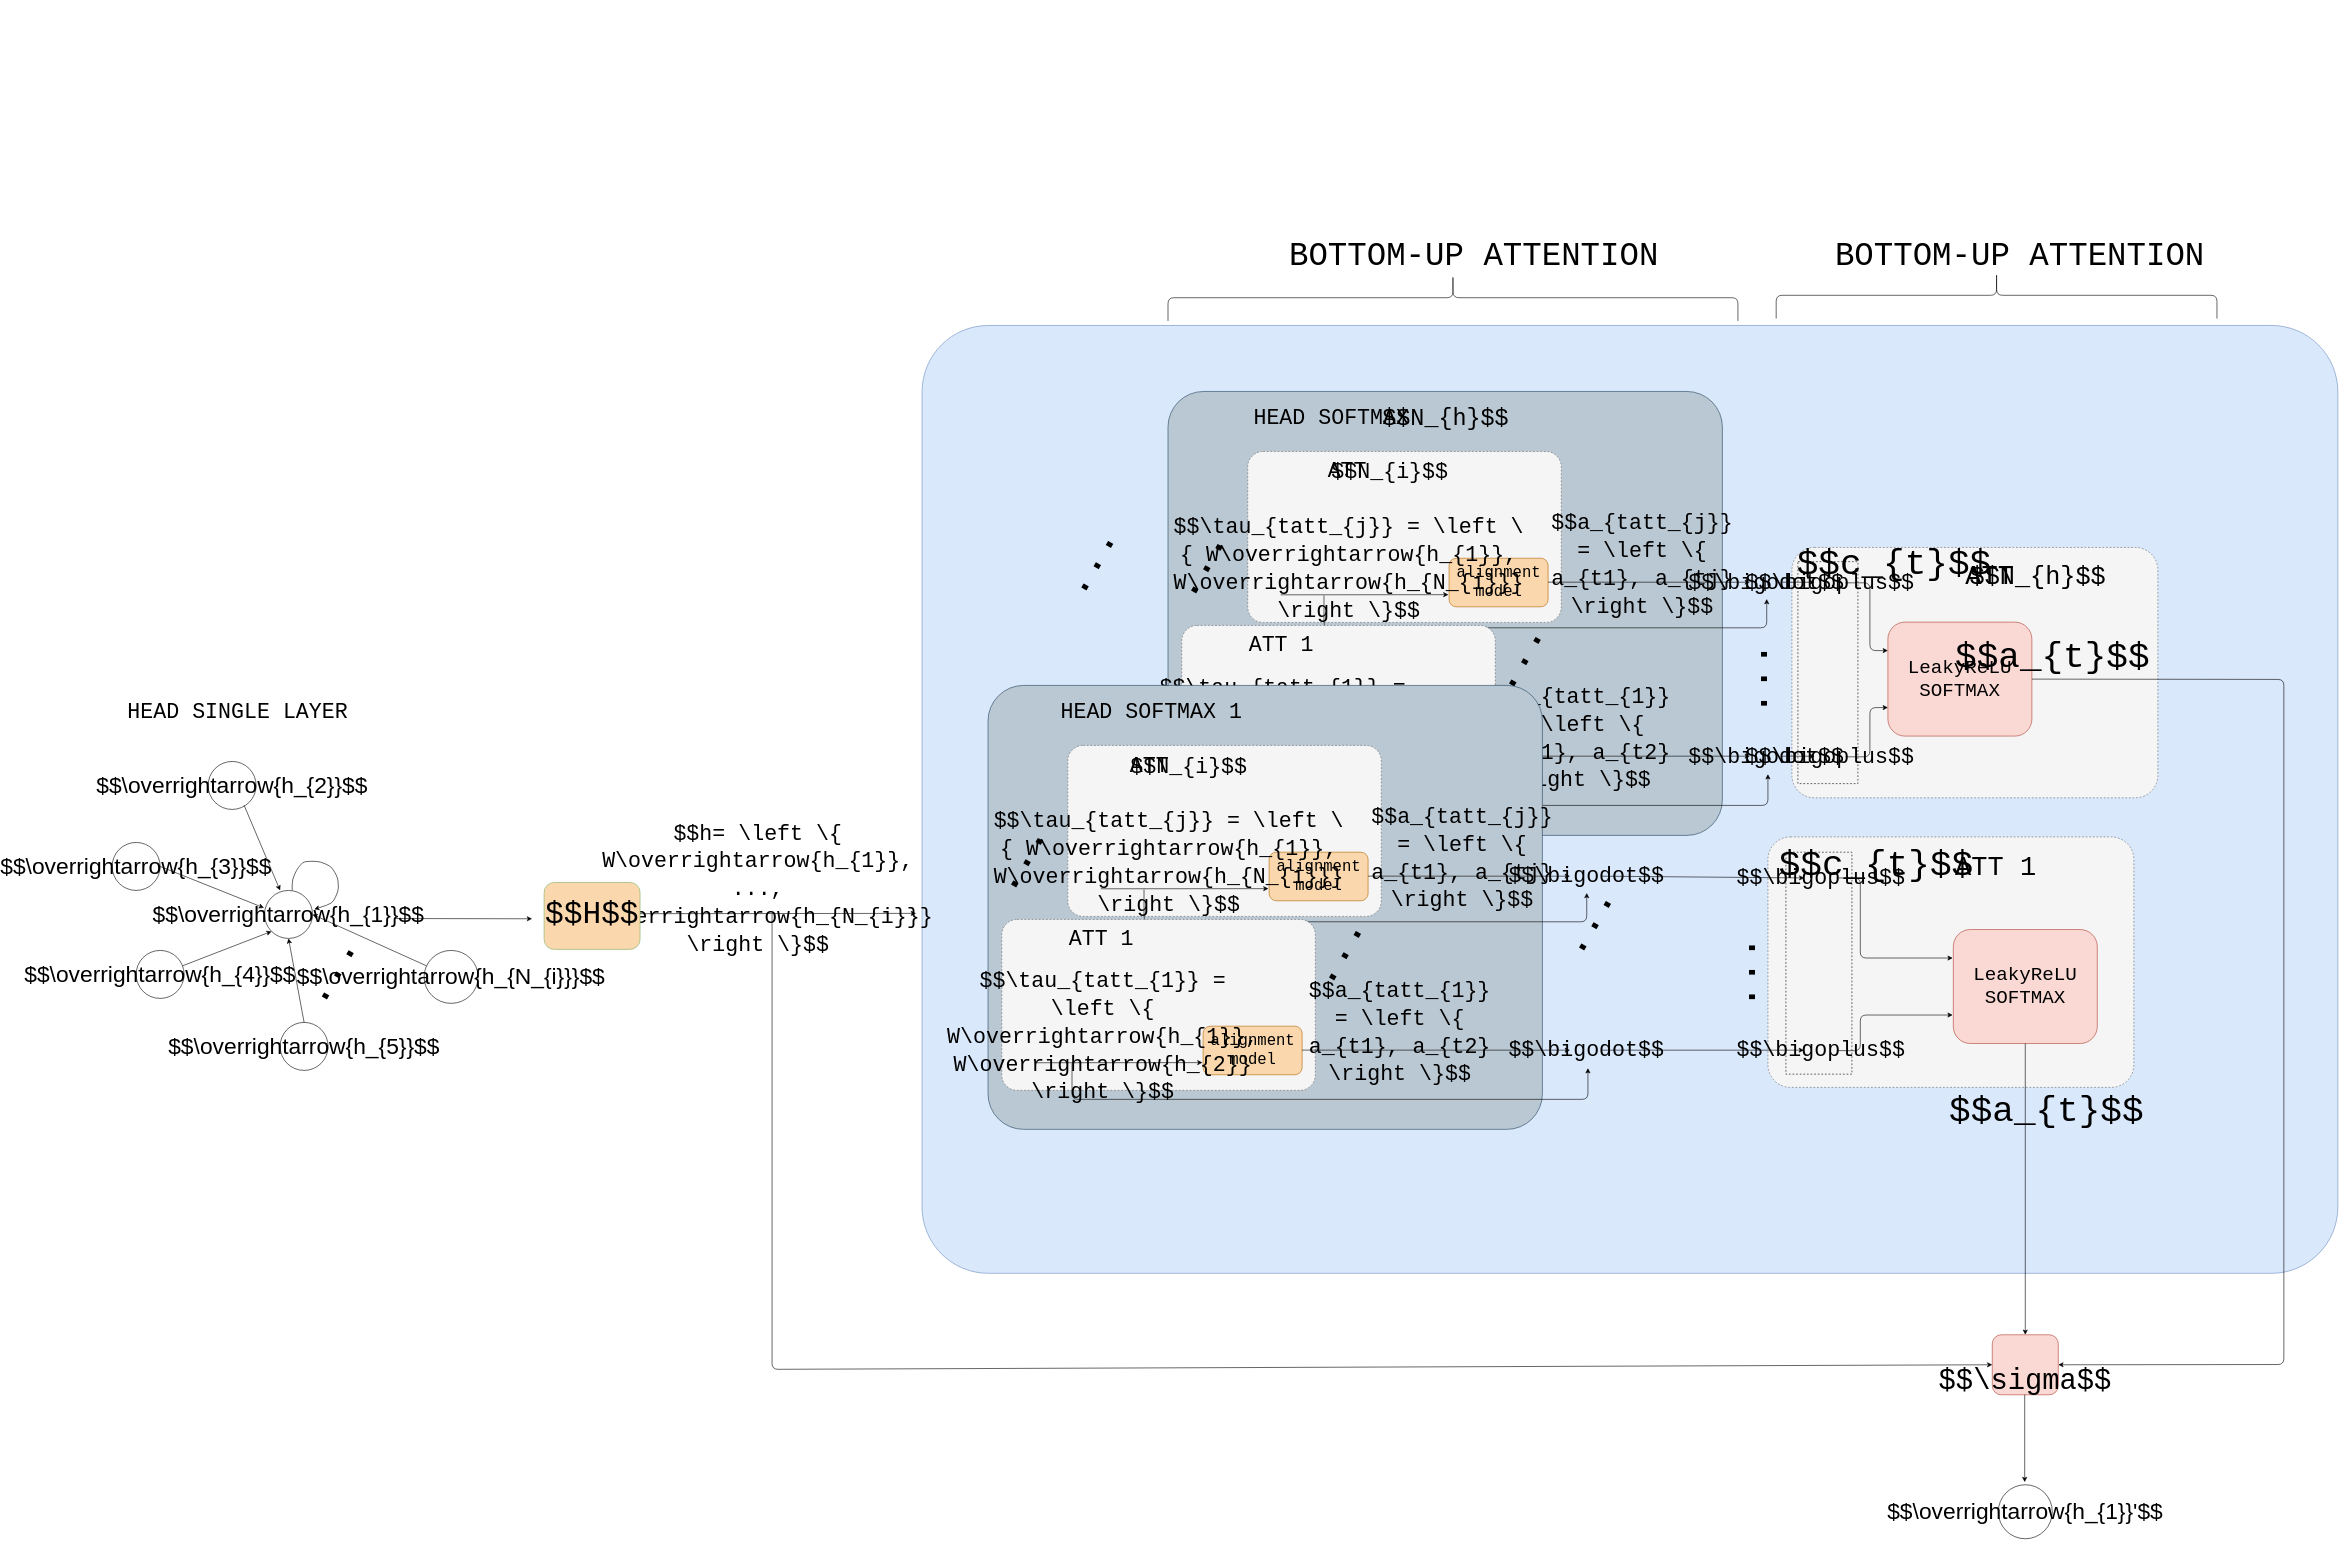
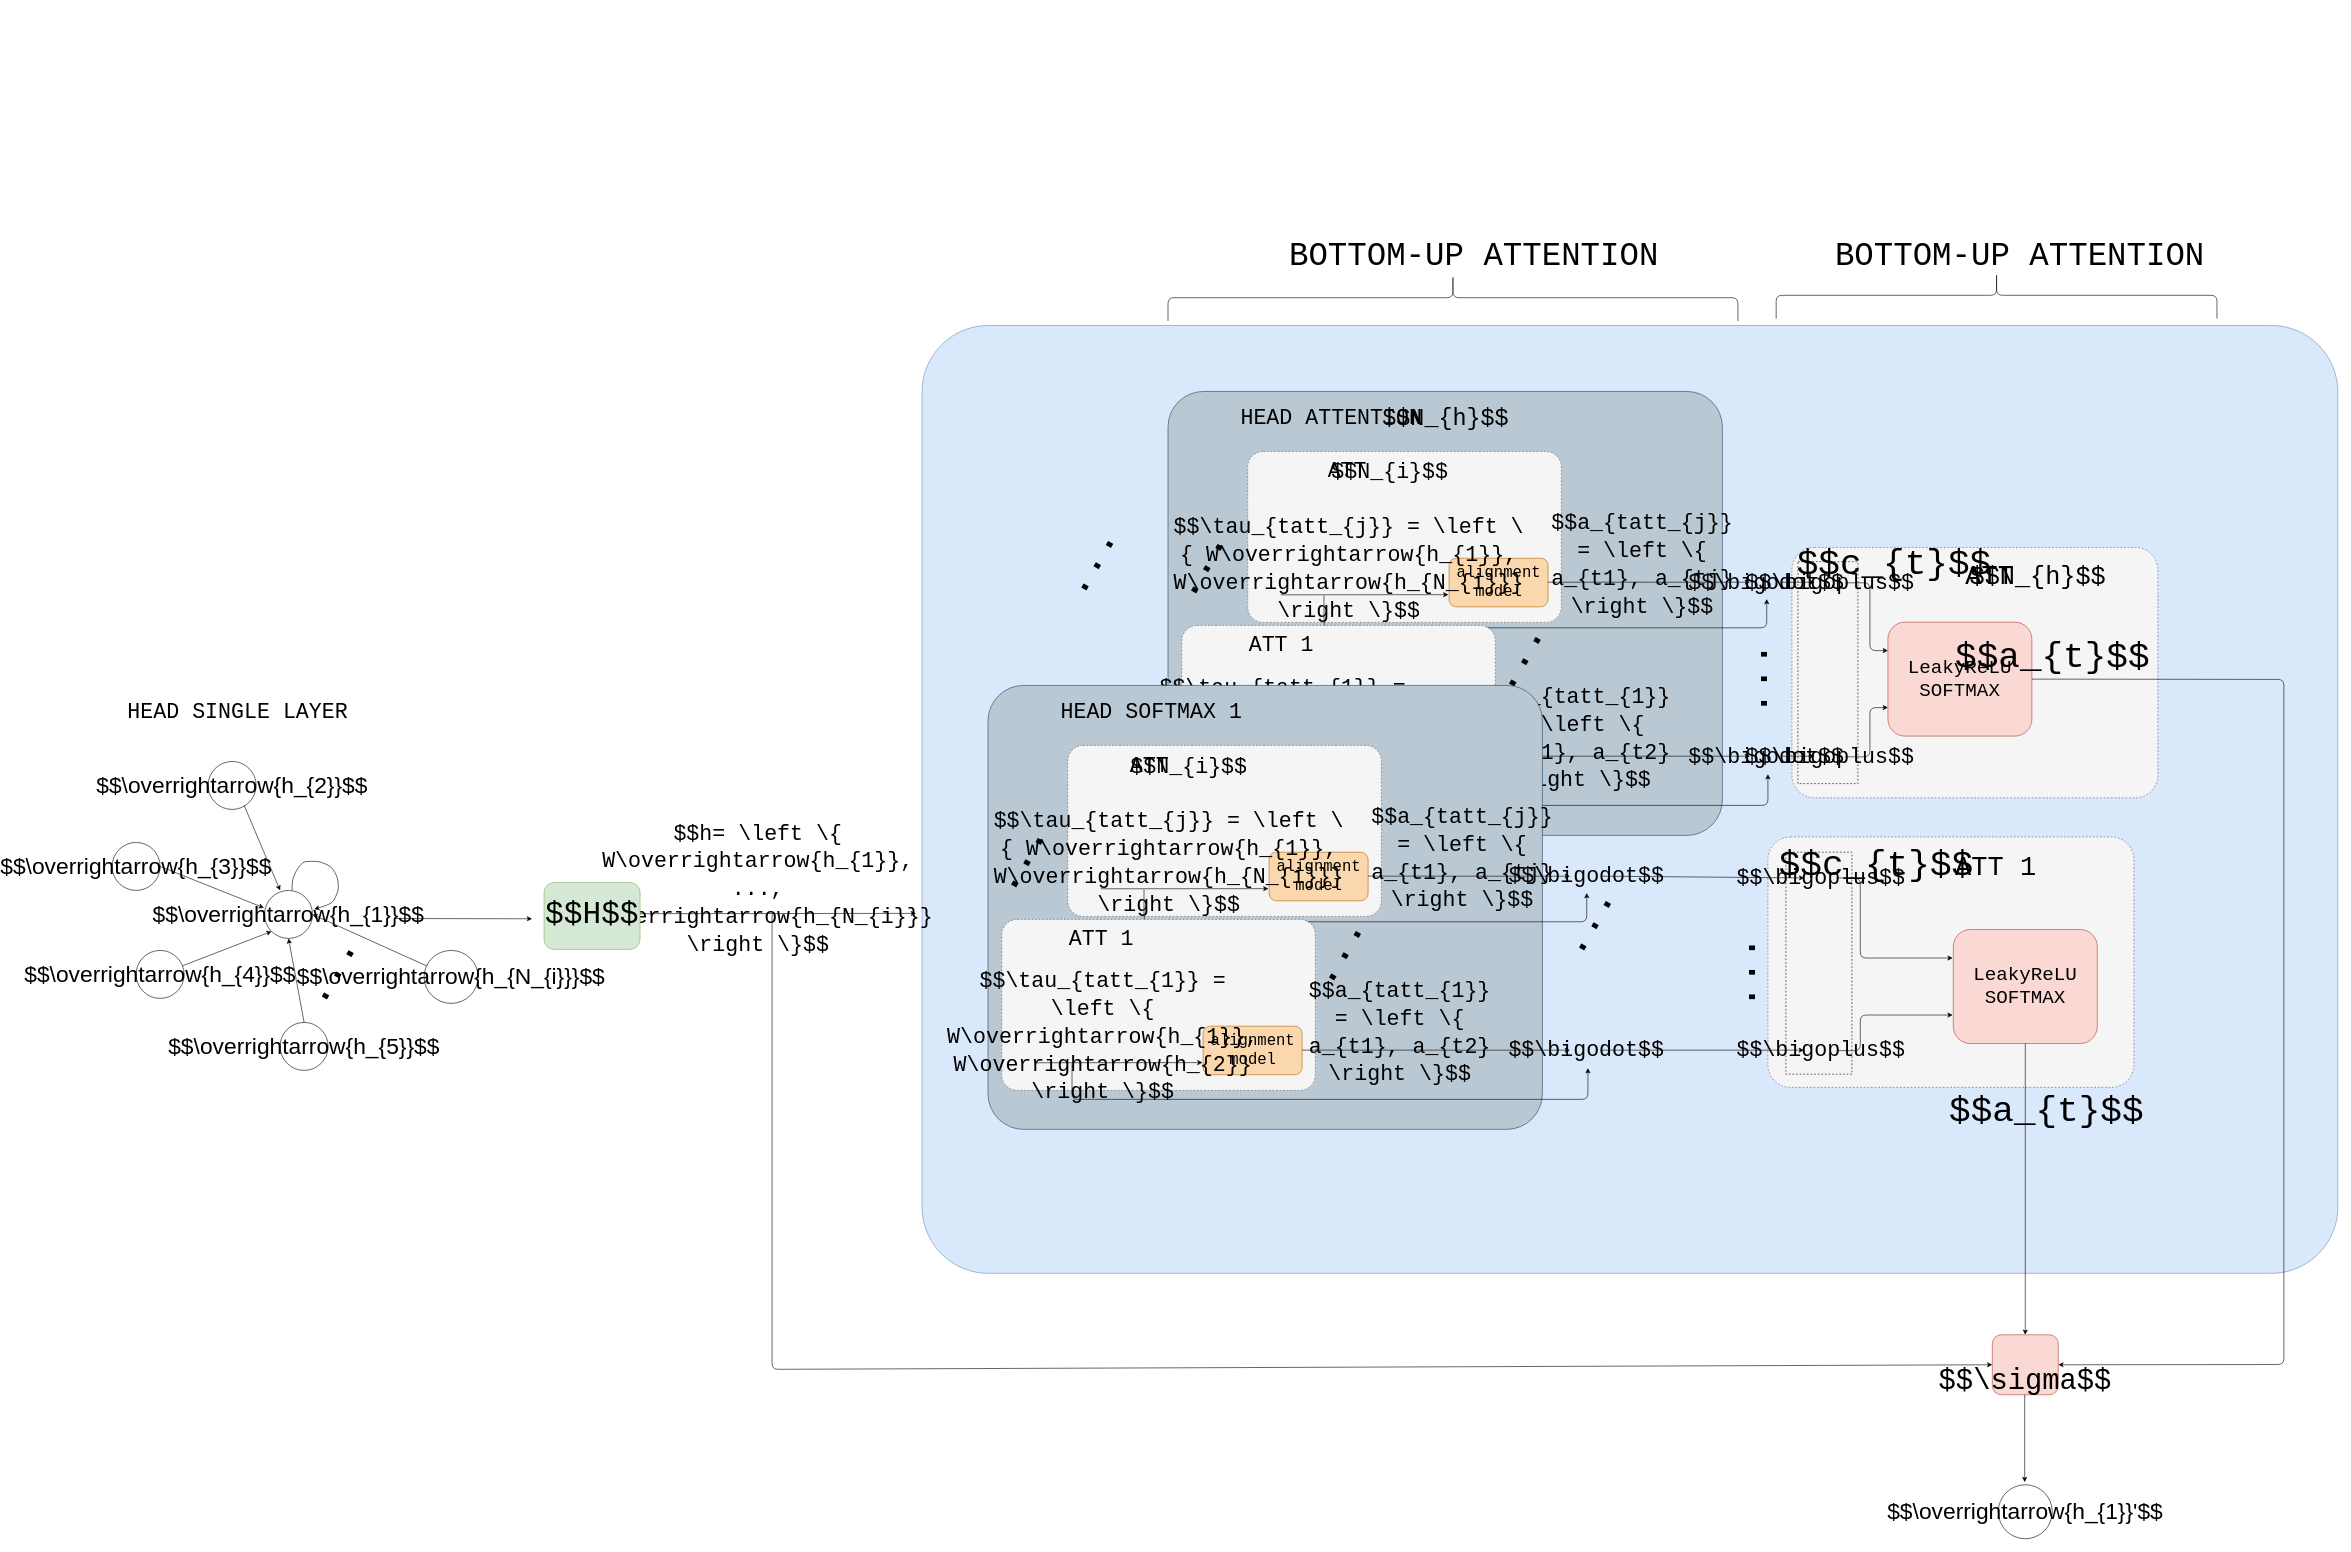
(1331, 419) -> (1331, 419)
(592, 916) -> (592, 916)
